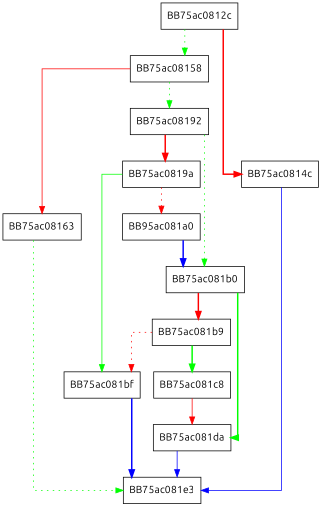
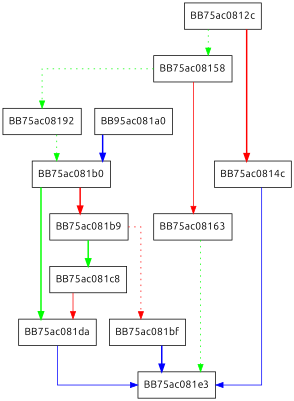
(161, 174) -> none
